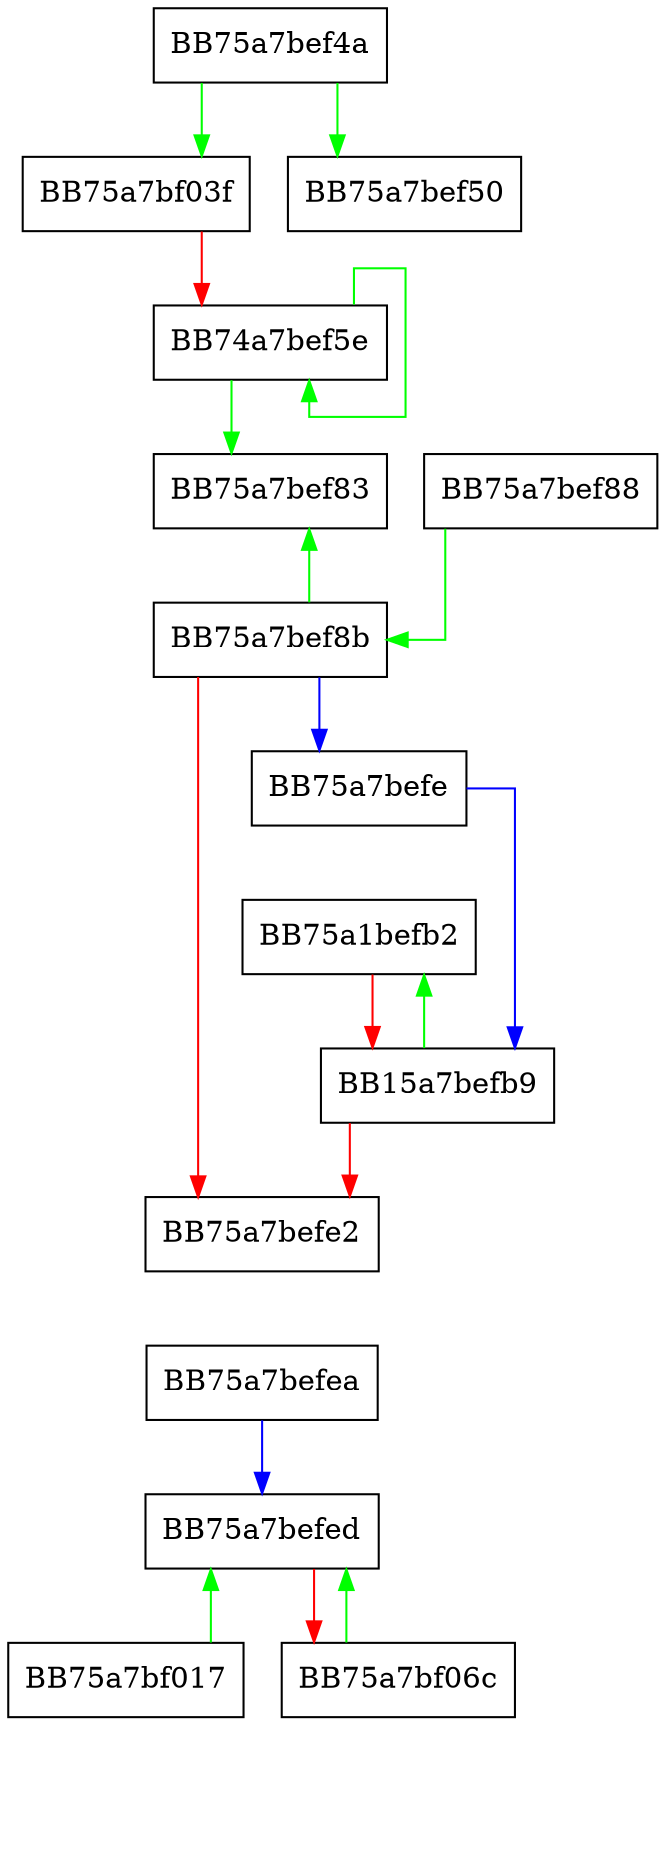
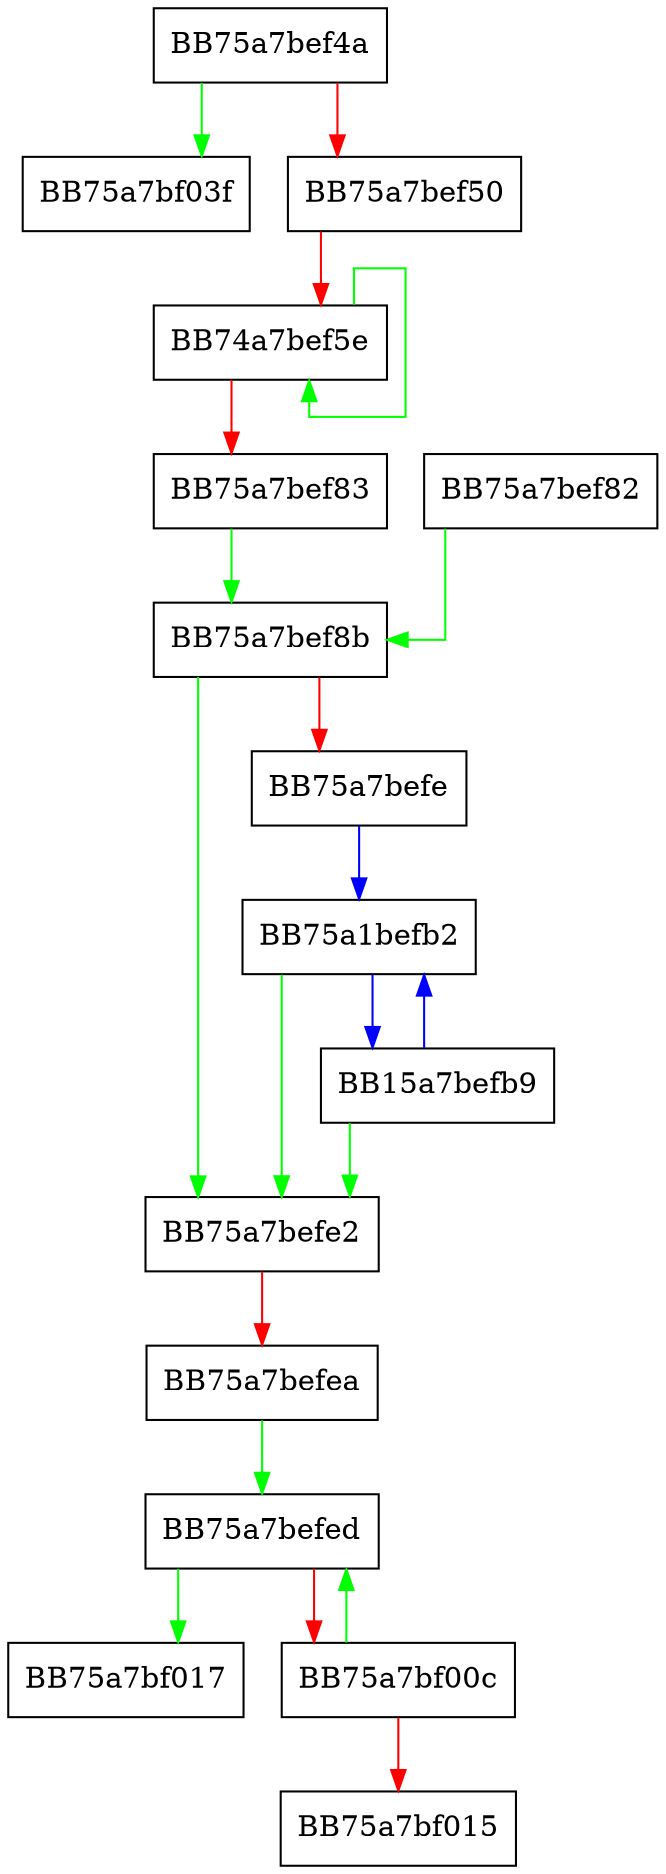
(337, 109) -> (337, 109)
(202, 258) -> (321, 258)
(232, 406) -> (232, 406)
(541, 491) -> (541, 491)
(309, 576) -> (232, 555)
(319, 704) -> (319, 704)
(515, 884) -> (359, 852)
(198, 927) -> (198, 927)
(373, 1001) -> (373, 1001)
(424, 1022) -> (424, 1022)
none -> (282, 1075)
(350, 1149) -> (350, 1149)
none -> (262, 1298)
(262, 1447) -> (262, 1447)
(211, 1616) -> (178, 1595)
(398, 1680) -> (398, 1680)
none -> (398, 1829)
